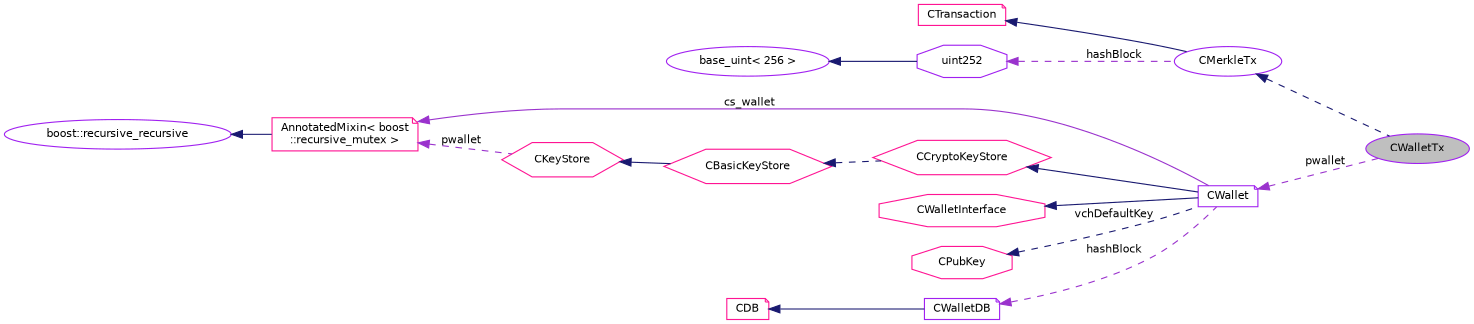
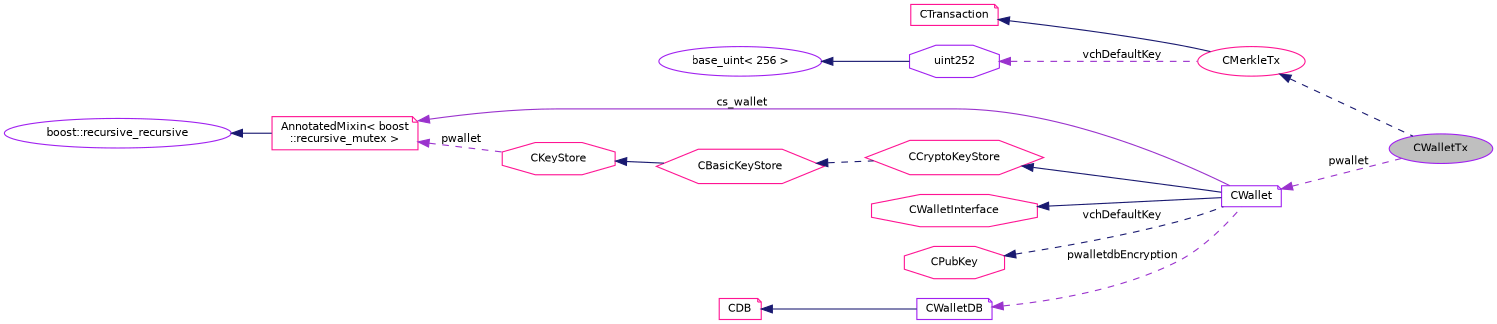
(1113, 55) -> (1121, 55)
(1228, 61) -> (1251, 61)
(562, 160) -> (559, 159)
(1113, 250) -> (1121, 255)
